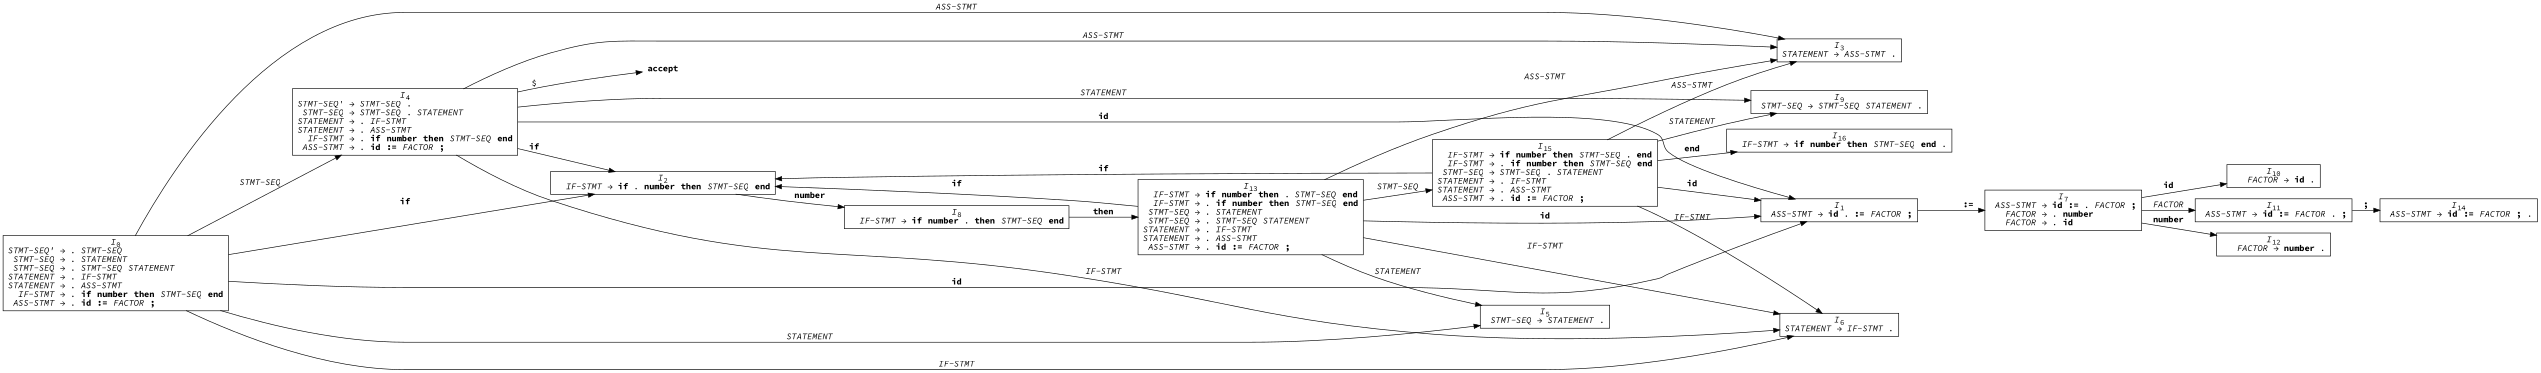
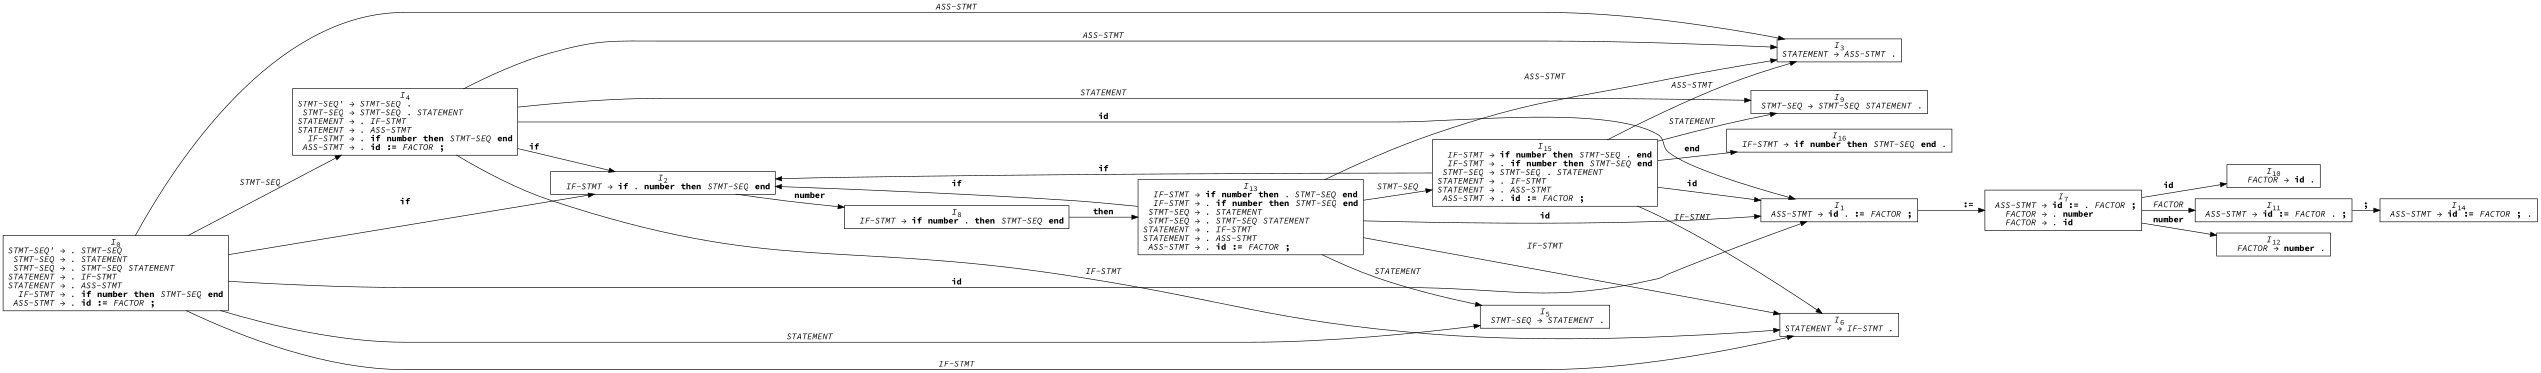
(663, 70) -> none
